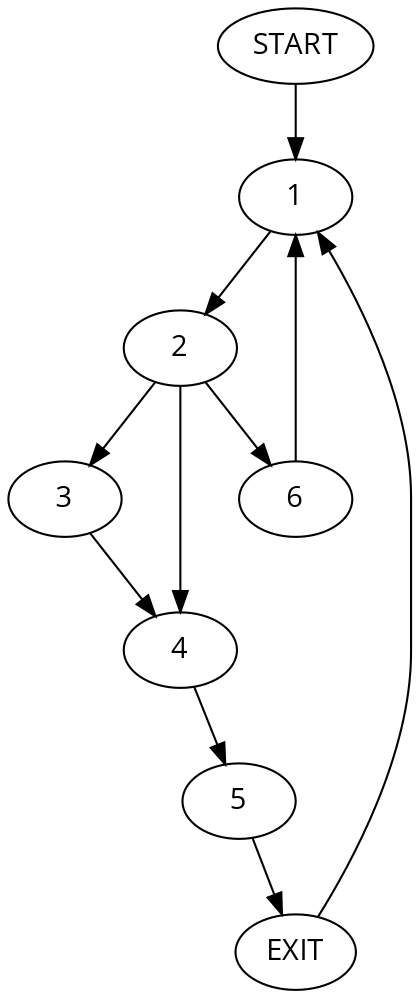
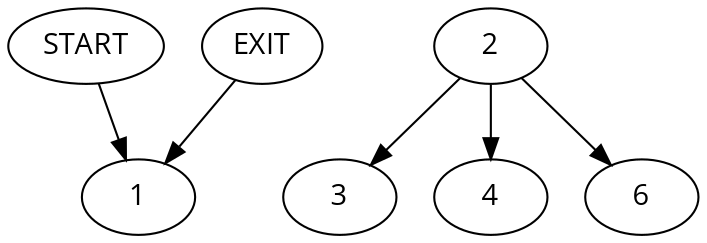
(245, 264) -> none
(296, 359) -> none
(116, 566) -> none
(239, 801) -> none
